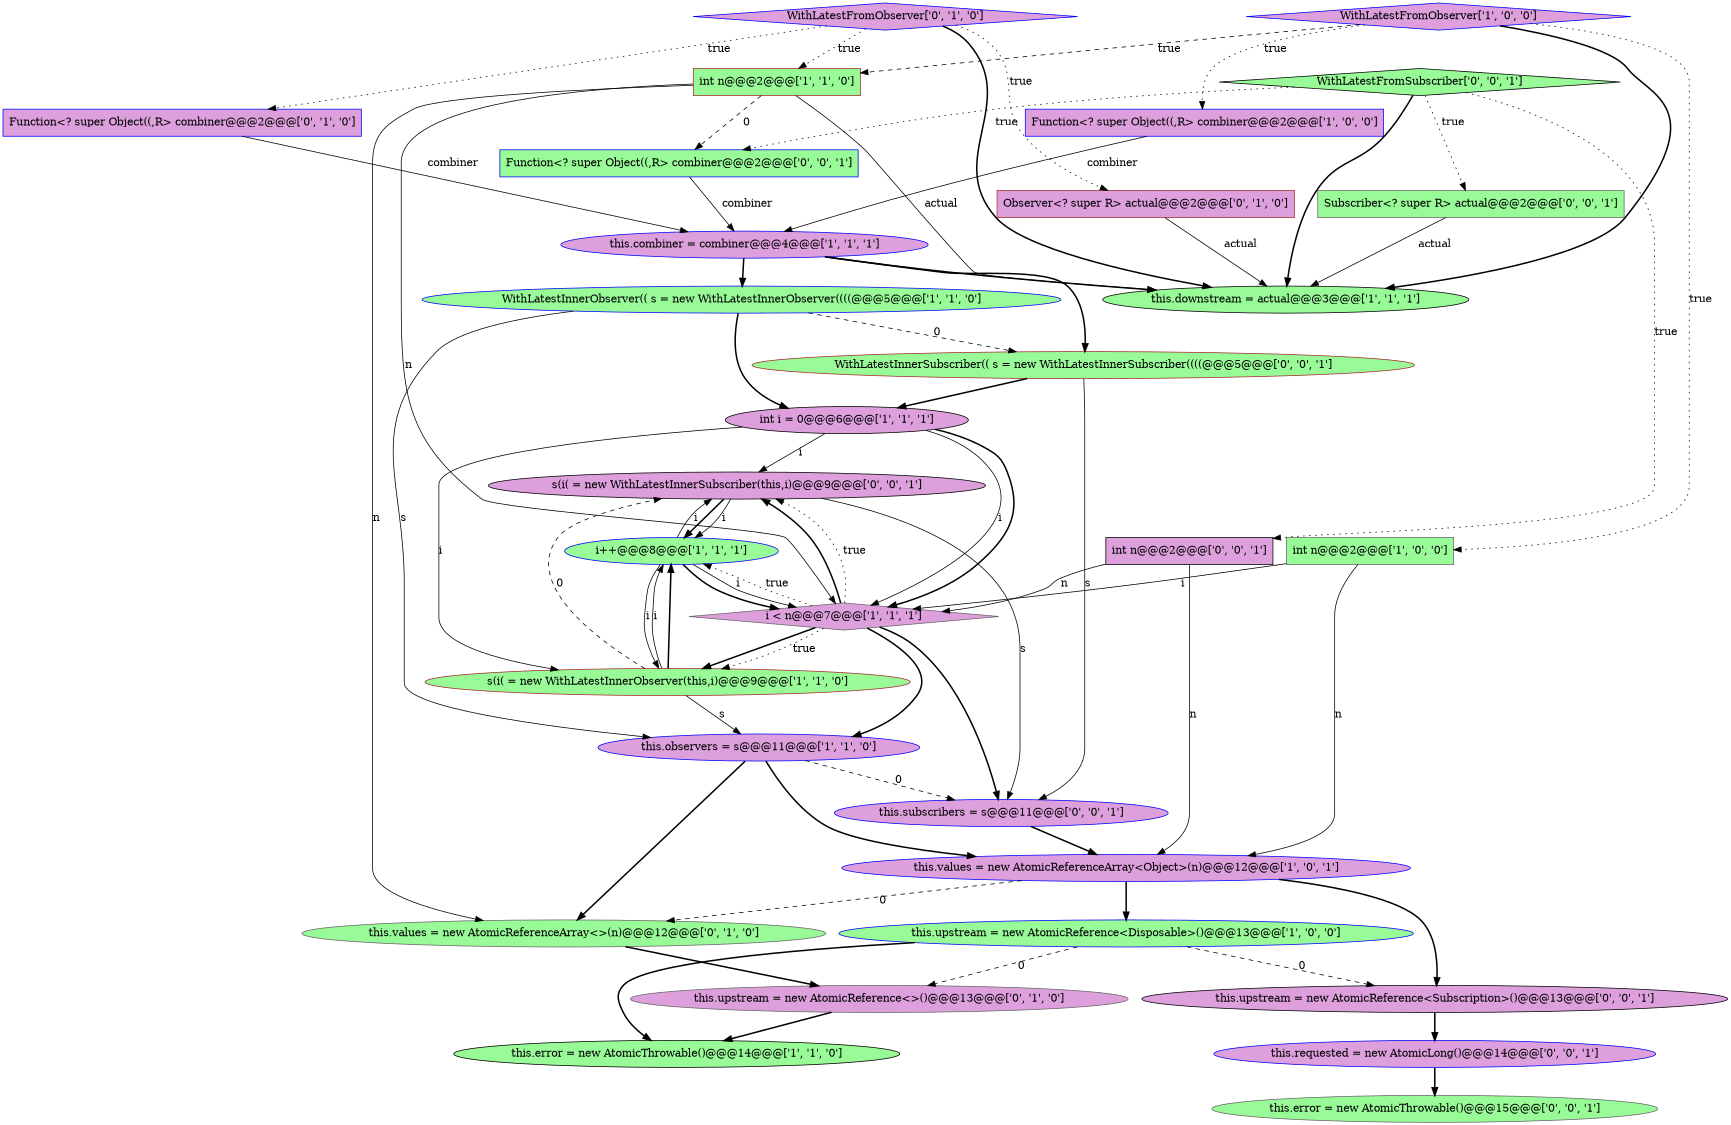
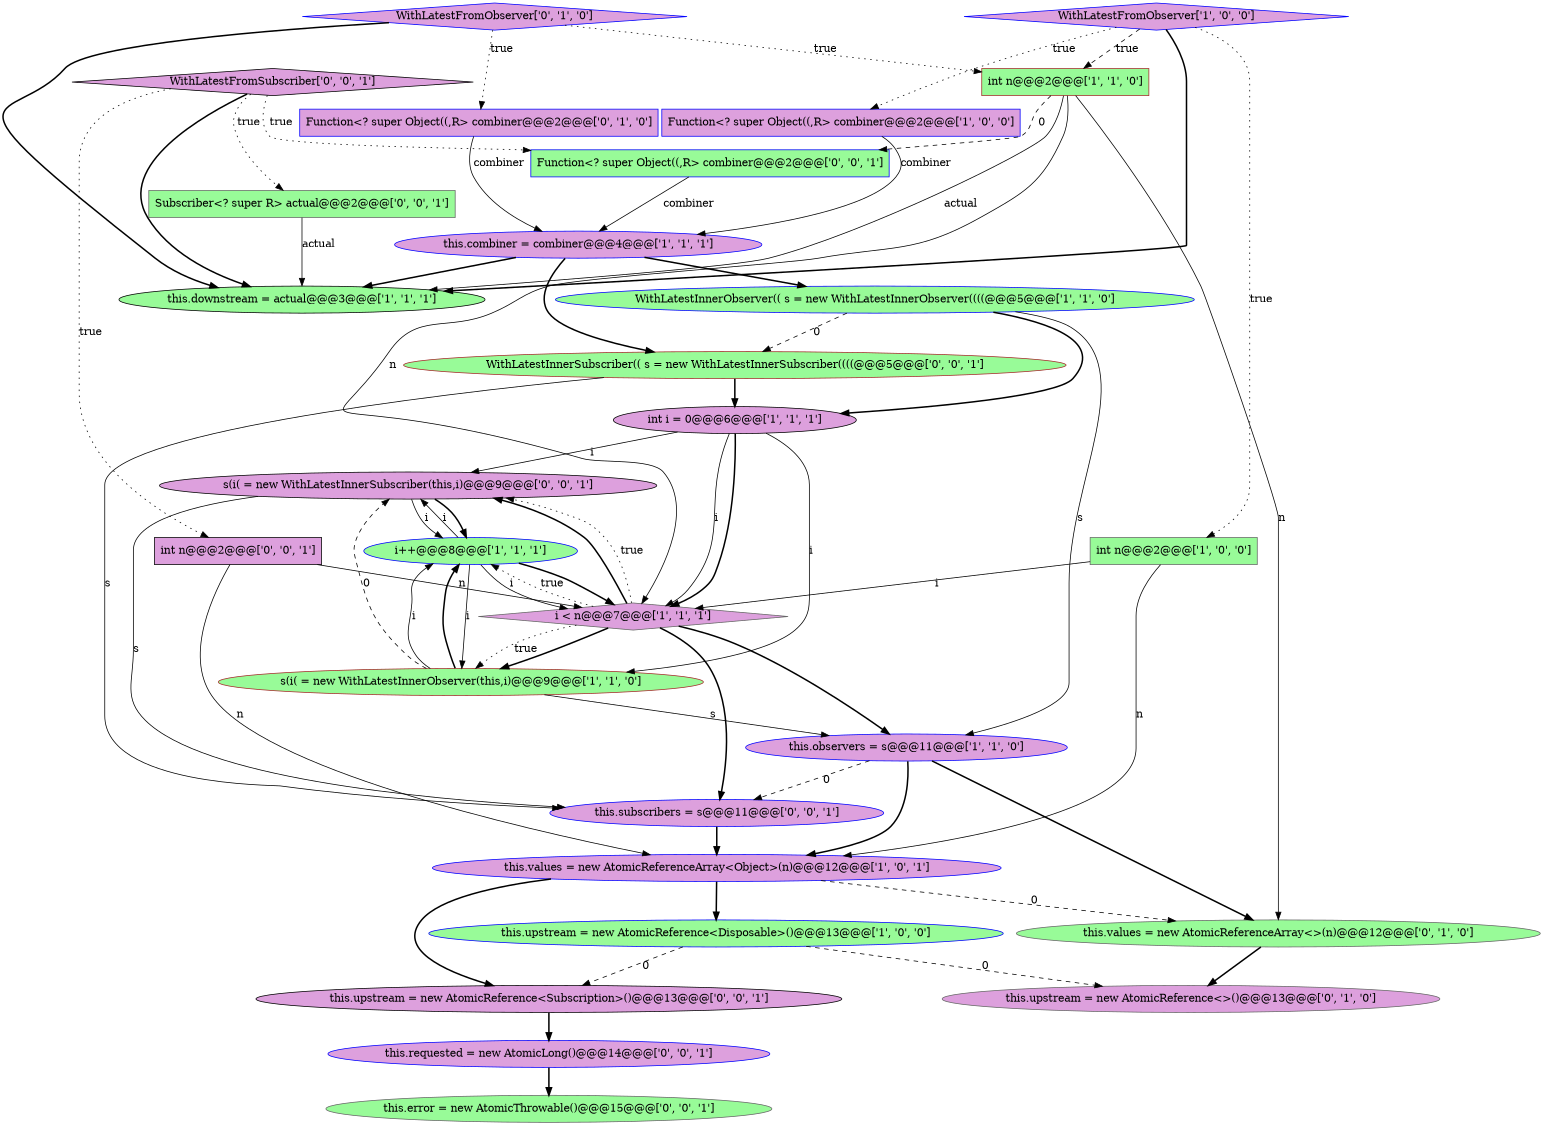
(1420, 82) -> (273, 82)
(1146, 204) -> none
(677, 1054) -> none
